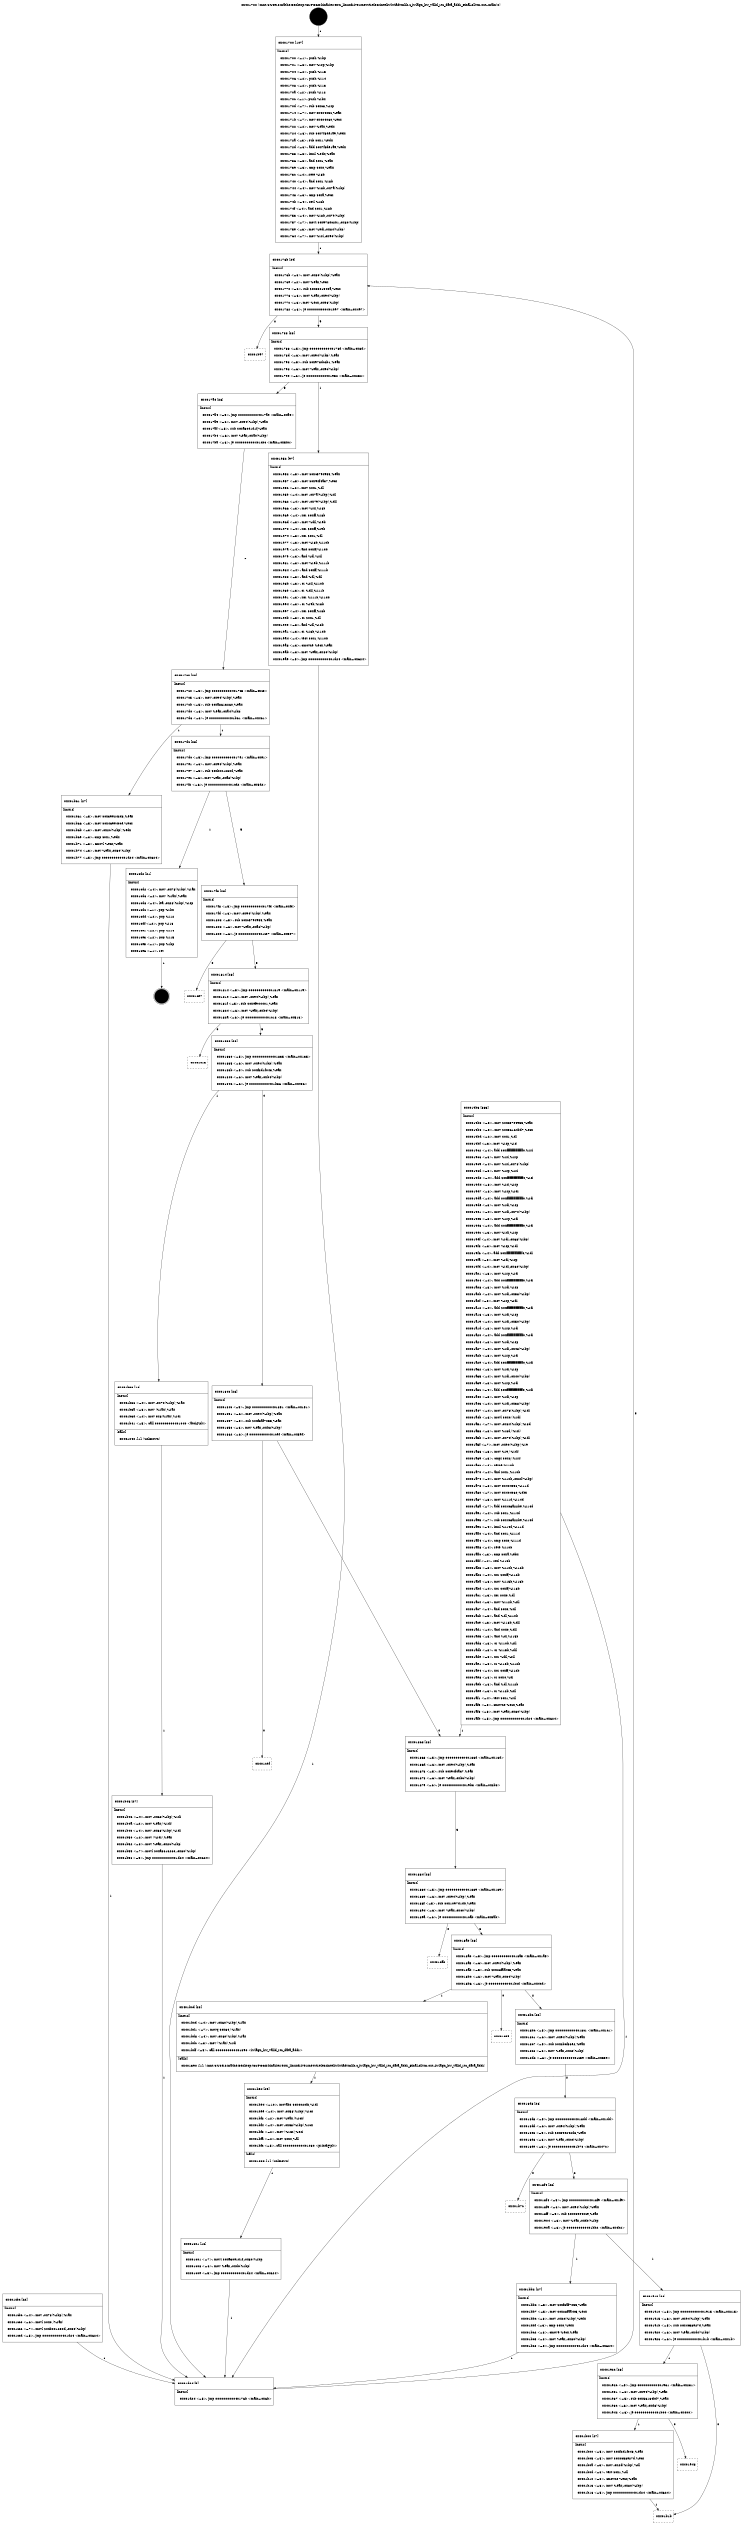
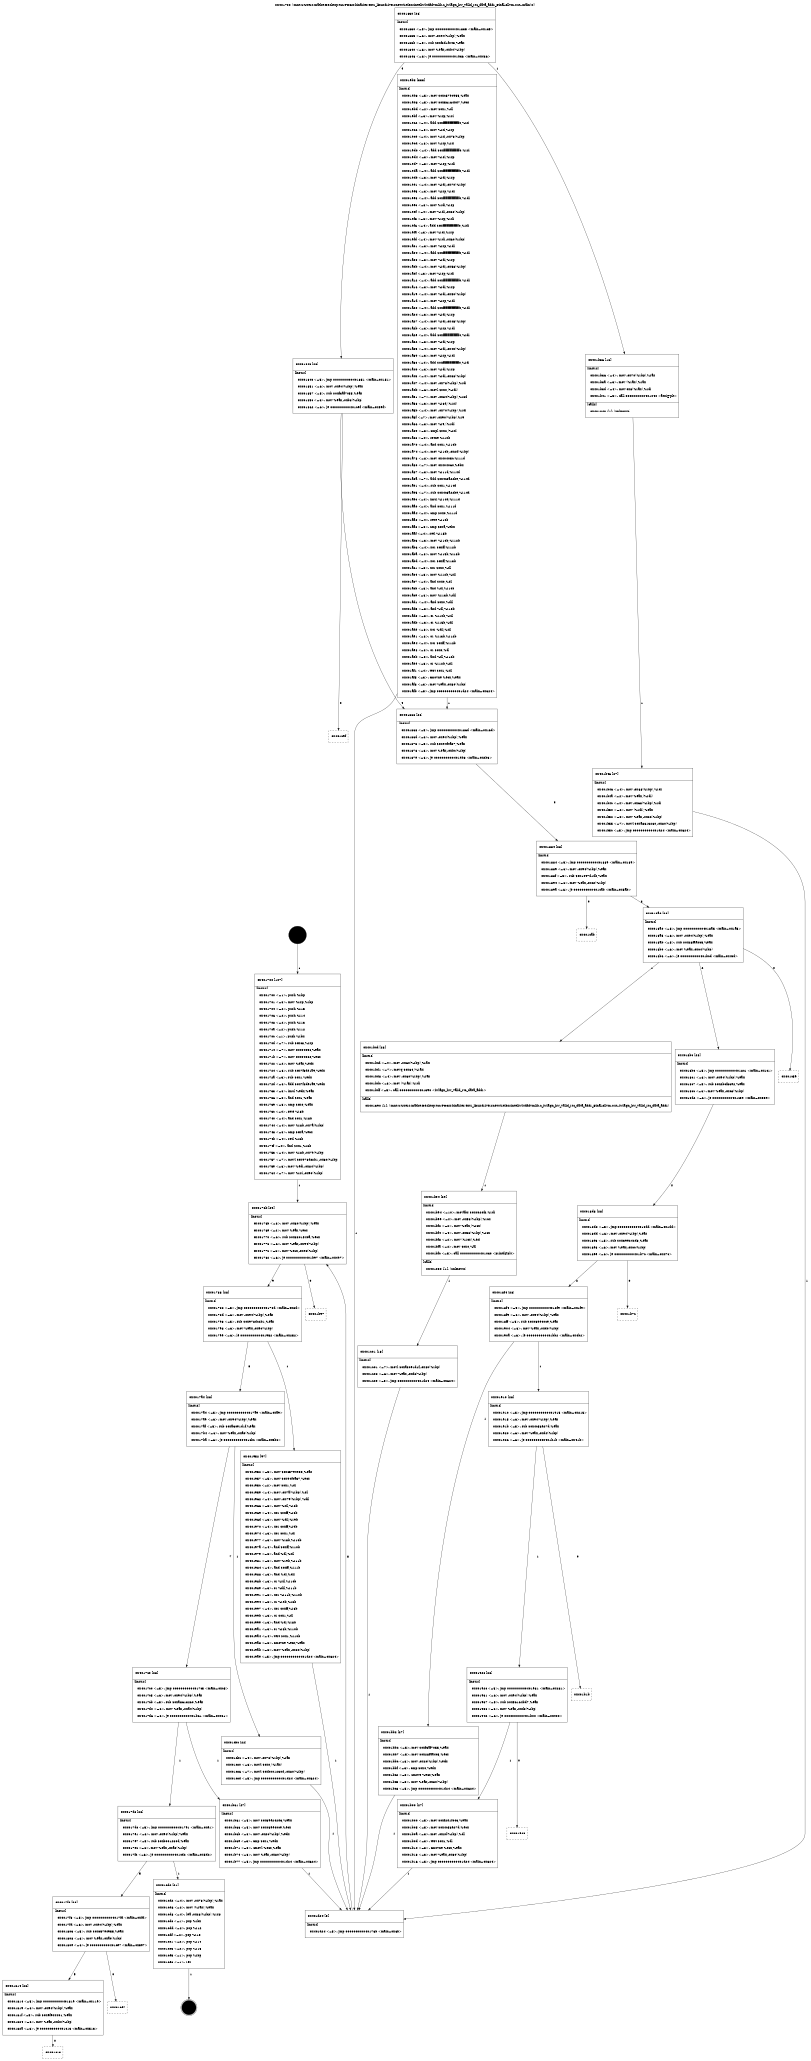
(260, 1029) -> none
none -> (233, 1592)
(654, 2504) -> (391, 1888)
